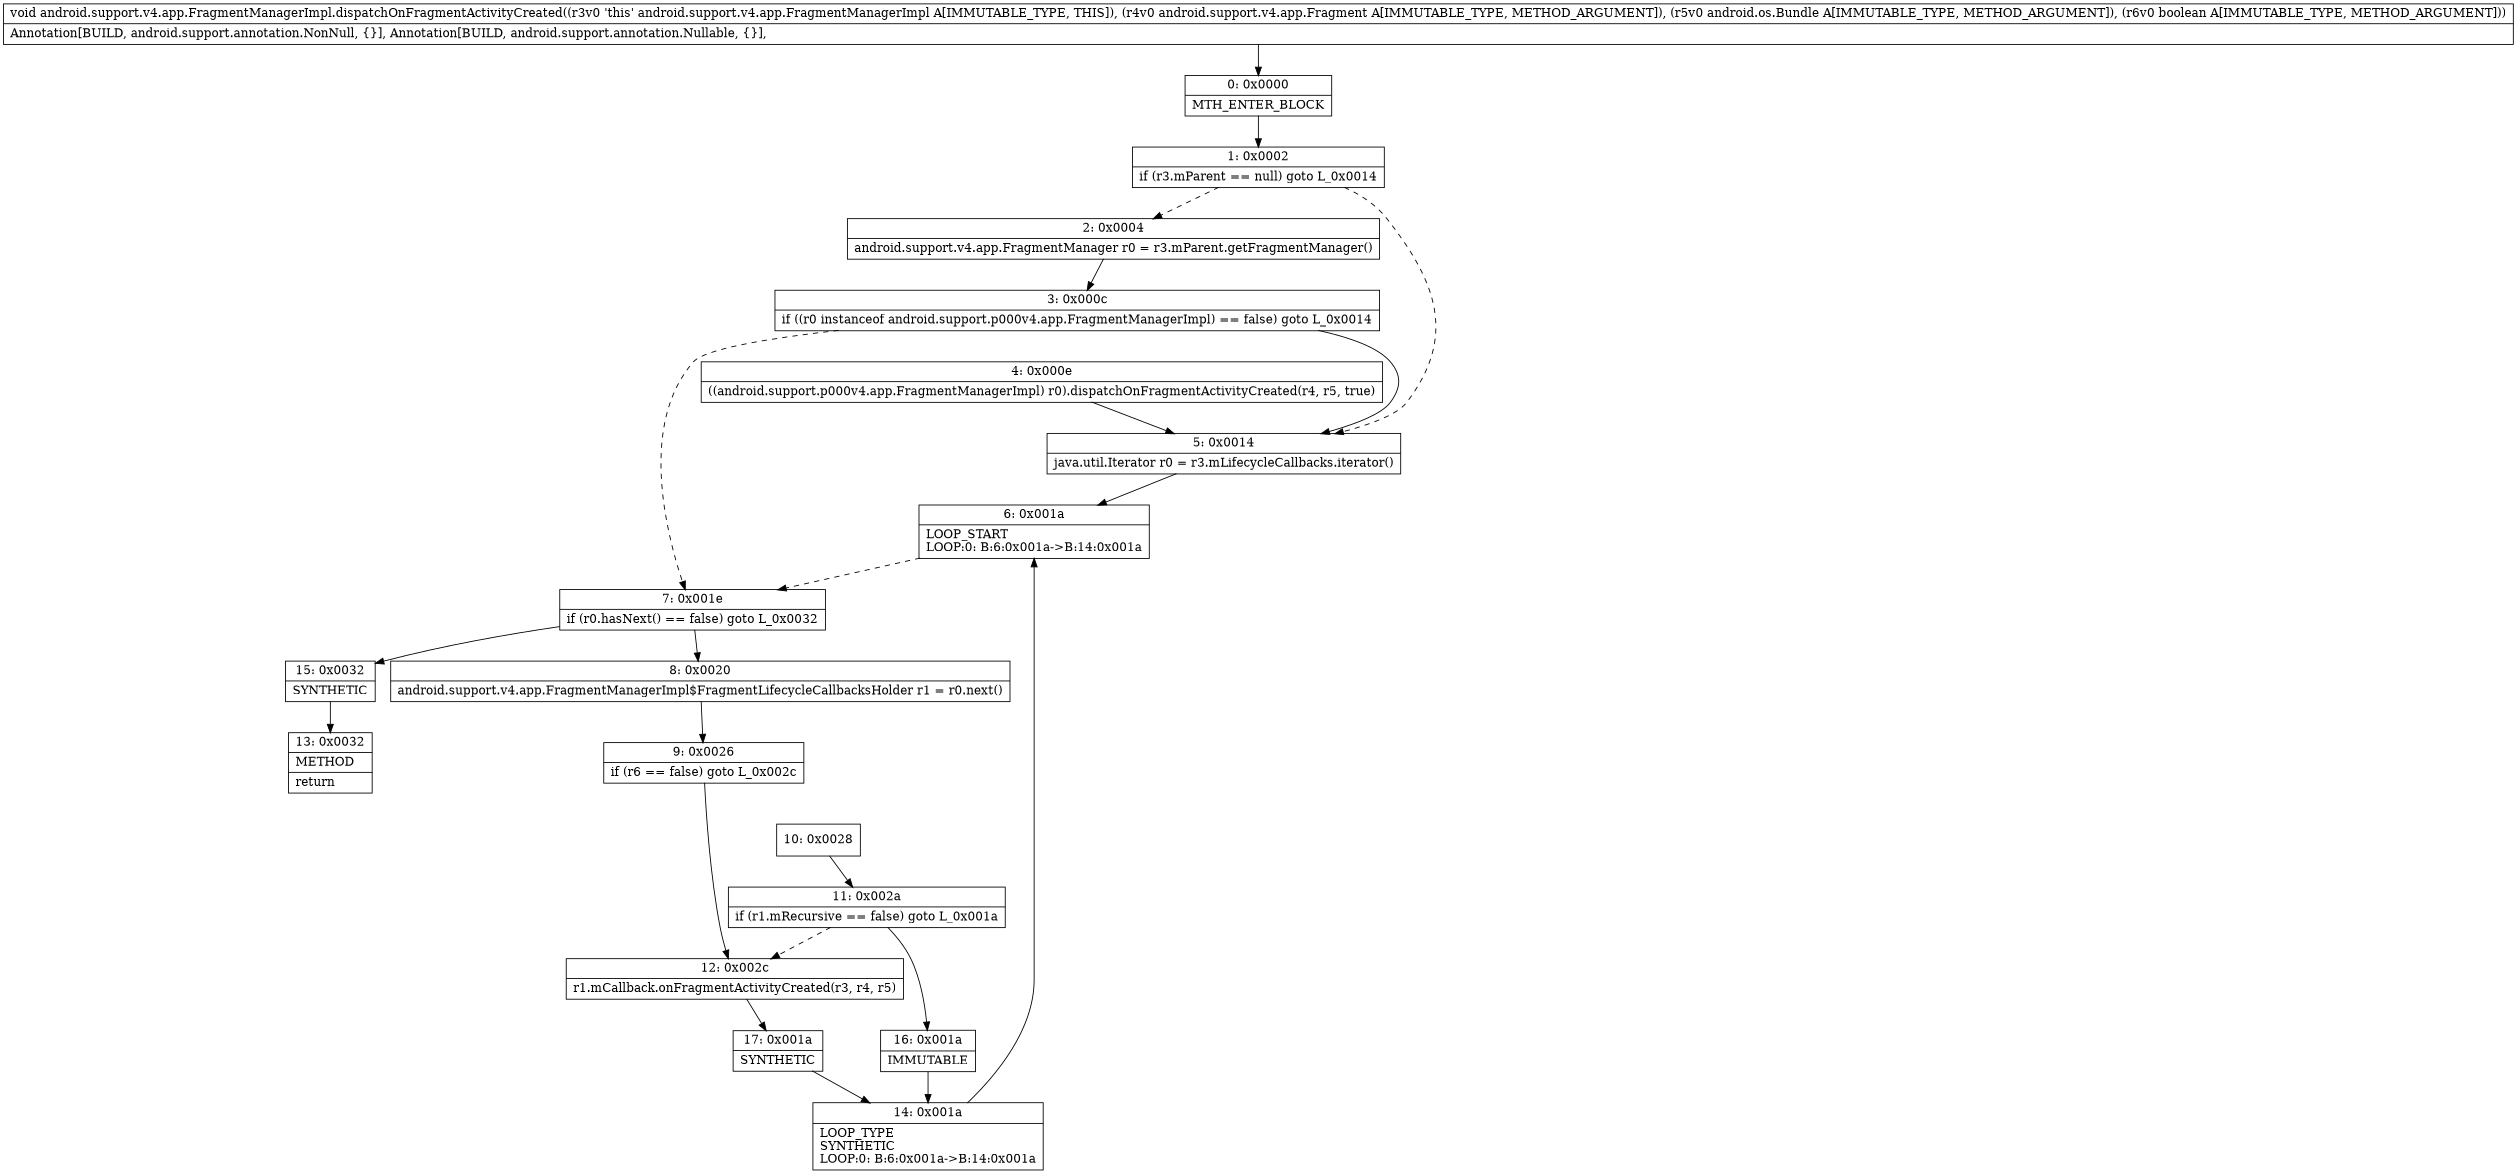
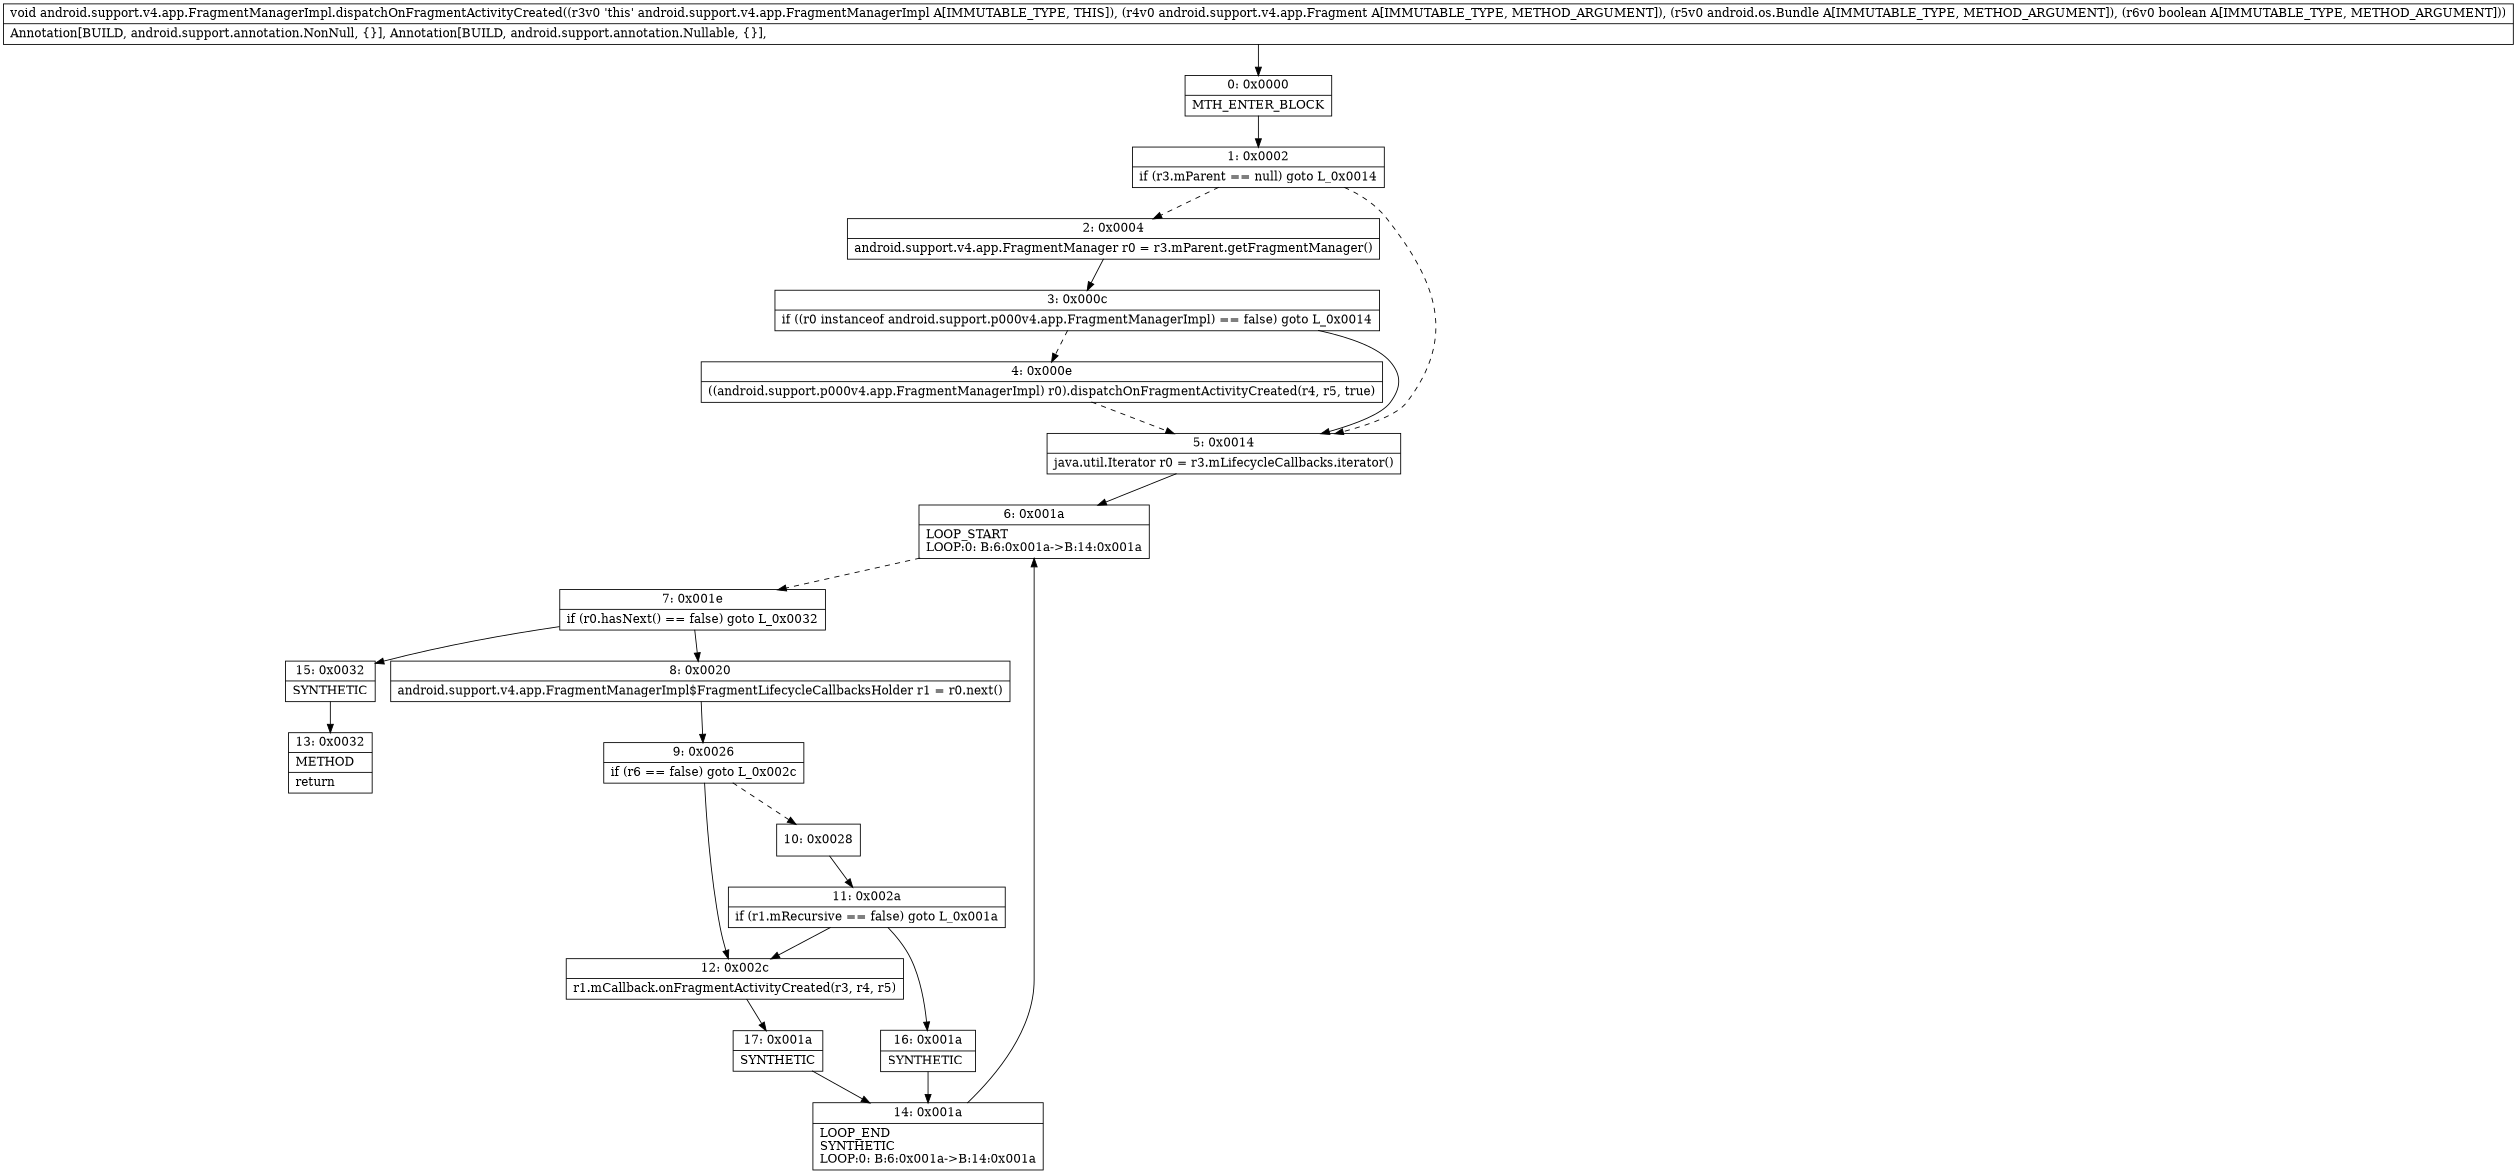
(673, 396) -> (1062, 342)
(1129, 416) -> (1129, 416)
none -> (761, 801)
(805, 941) -> (805, 941)
(928, 1061) -> (925, 1061)
(857, 1133) -> (855, 1133)
